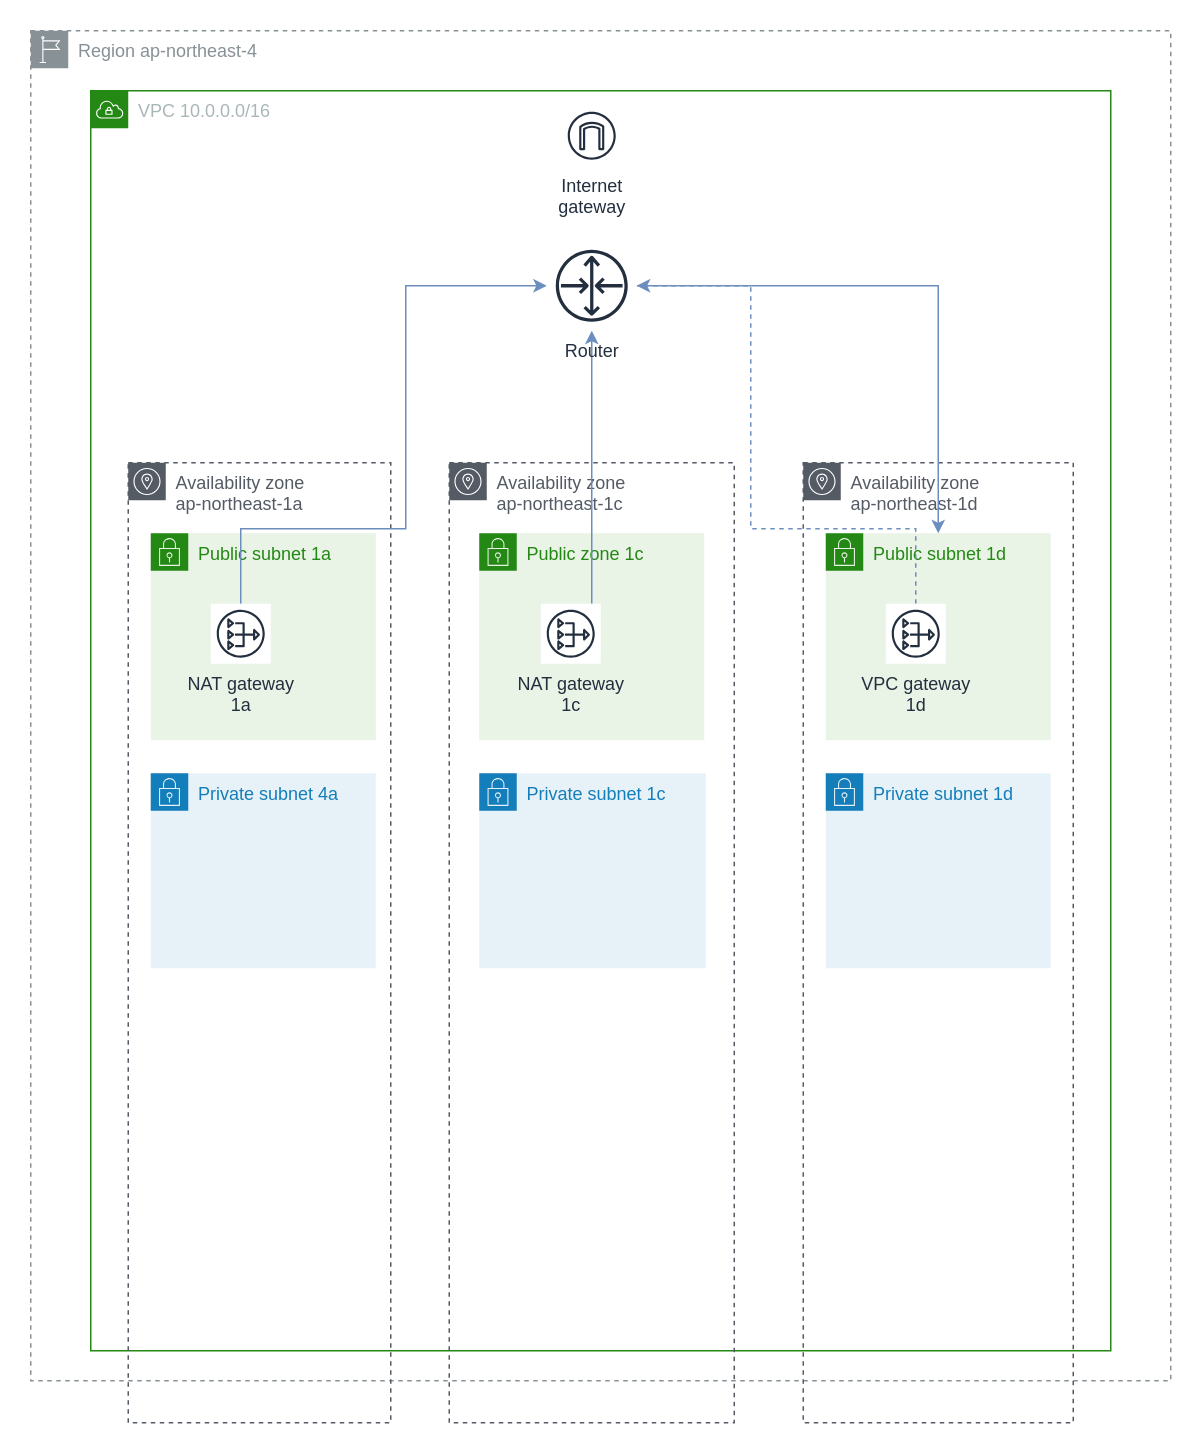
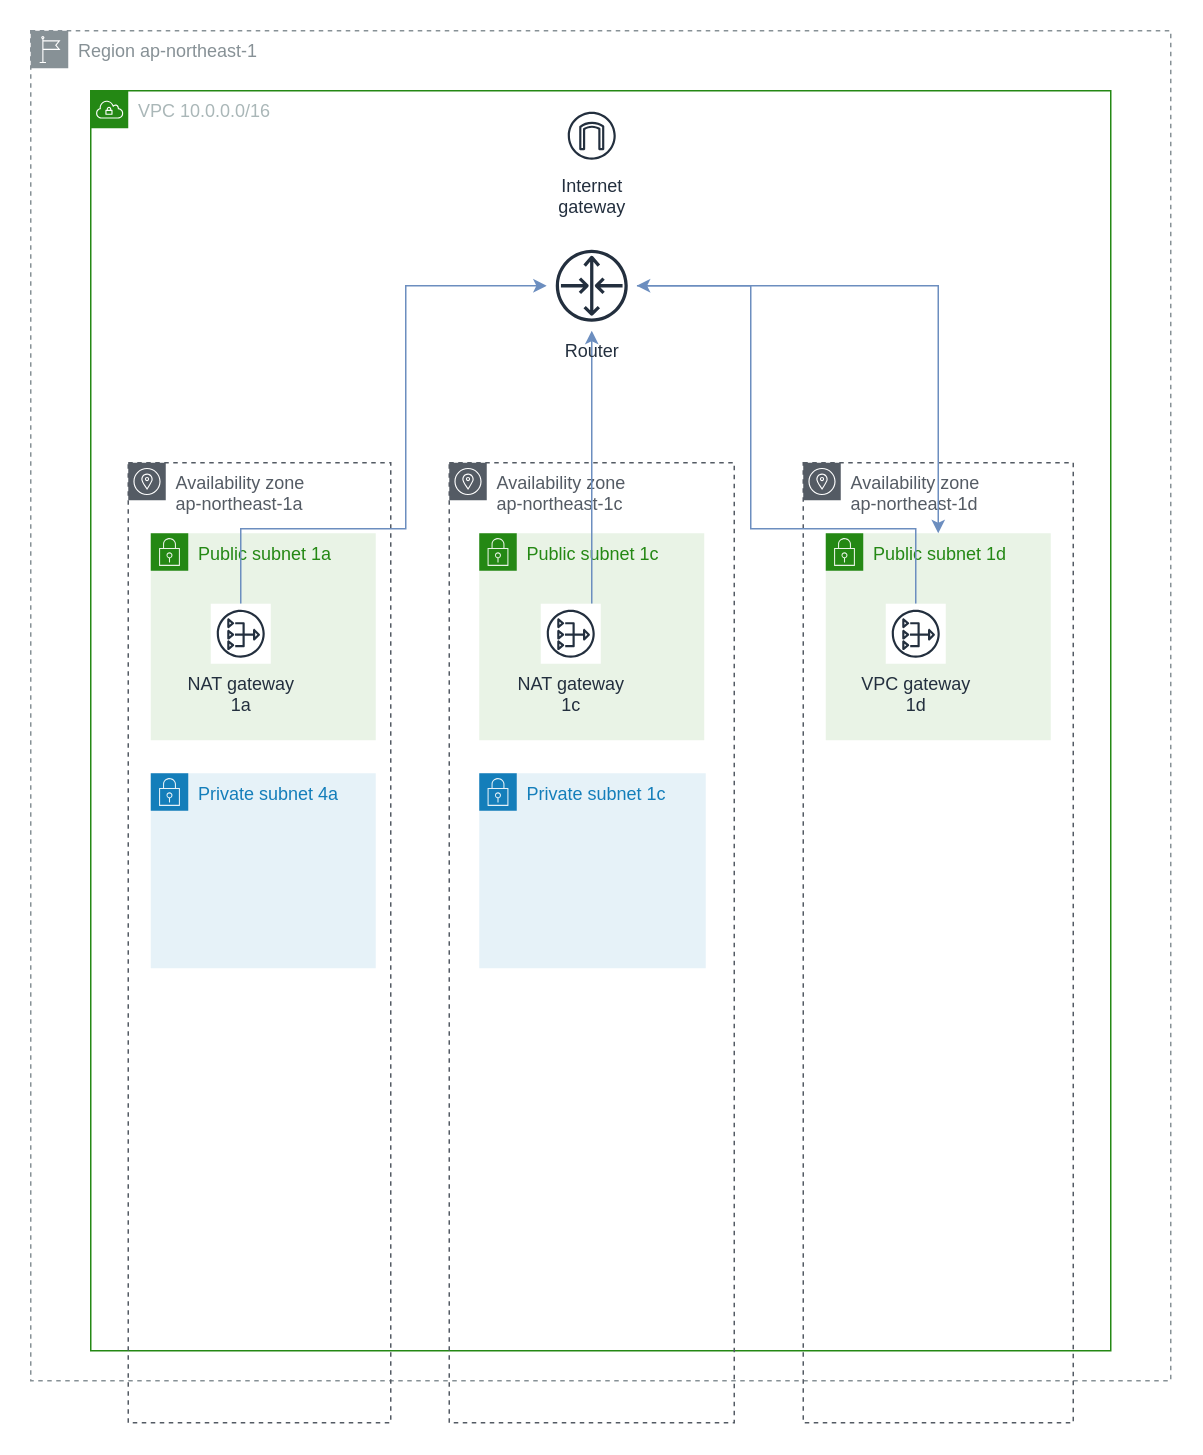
(180, 52) -> (180, 52)
(751, 528) -> (751, 528)
(588, 555) -> (599, 555)
(938, 871) -> none
